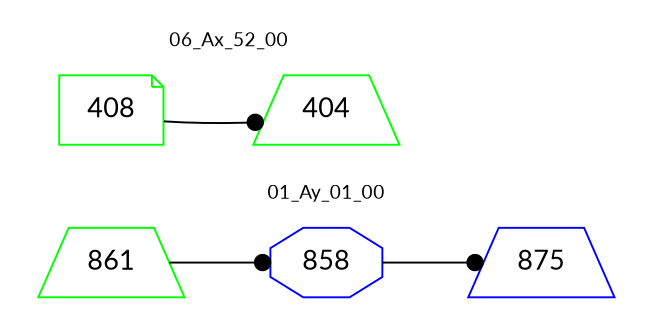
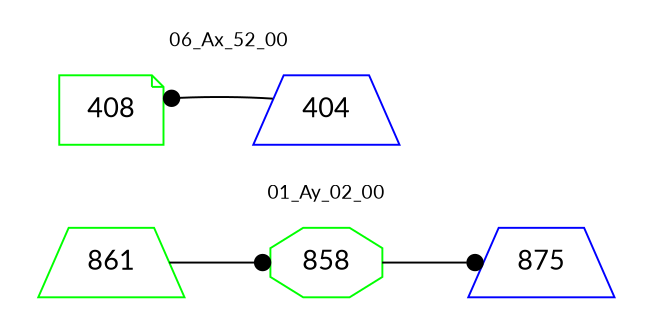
(326, 110) -> (326, 110)
(205, 123) -> (226, 97)
(326, 194) -> (326, 194)
(326, 263) -> (326, 263)
